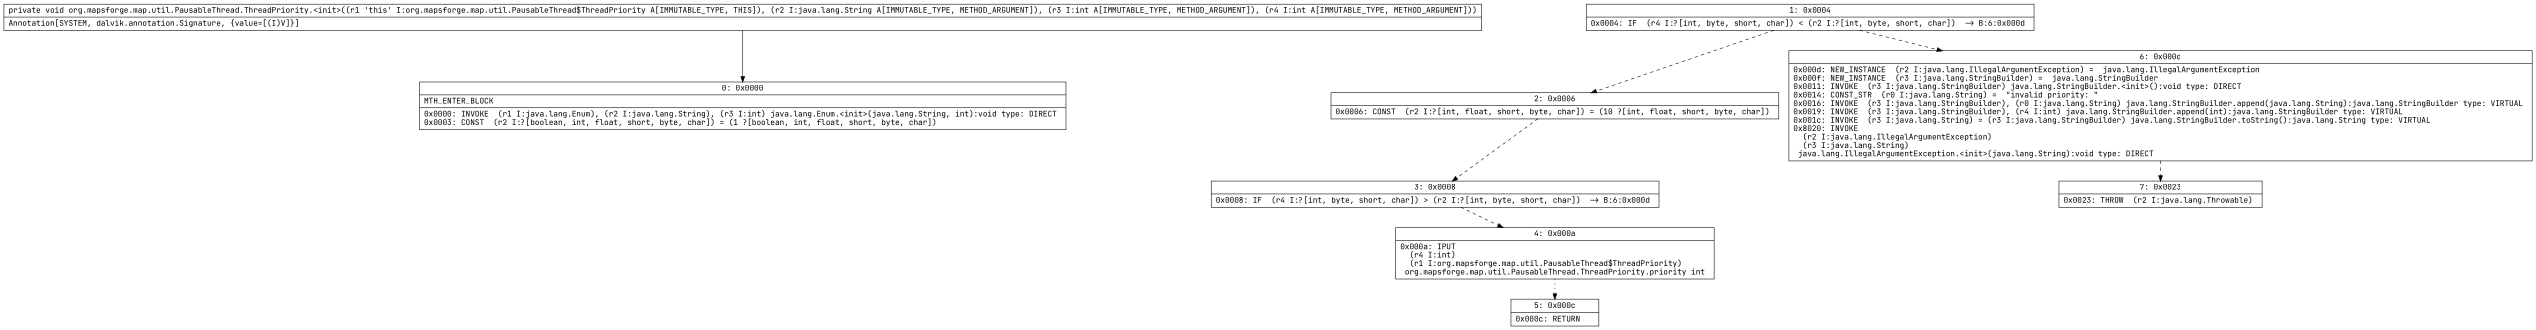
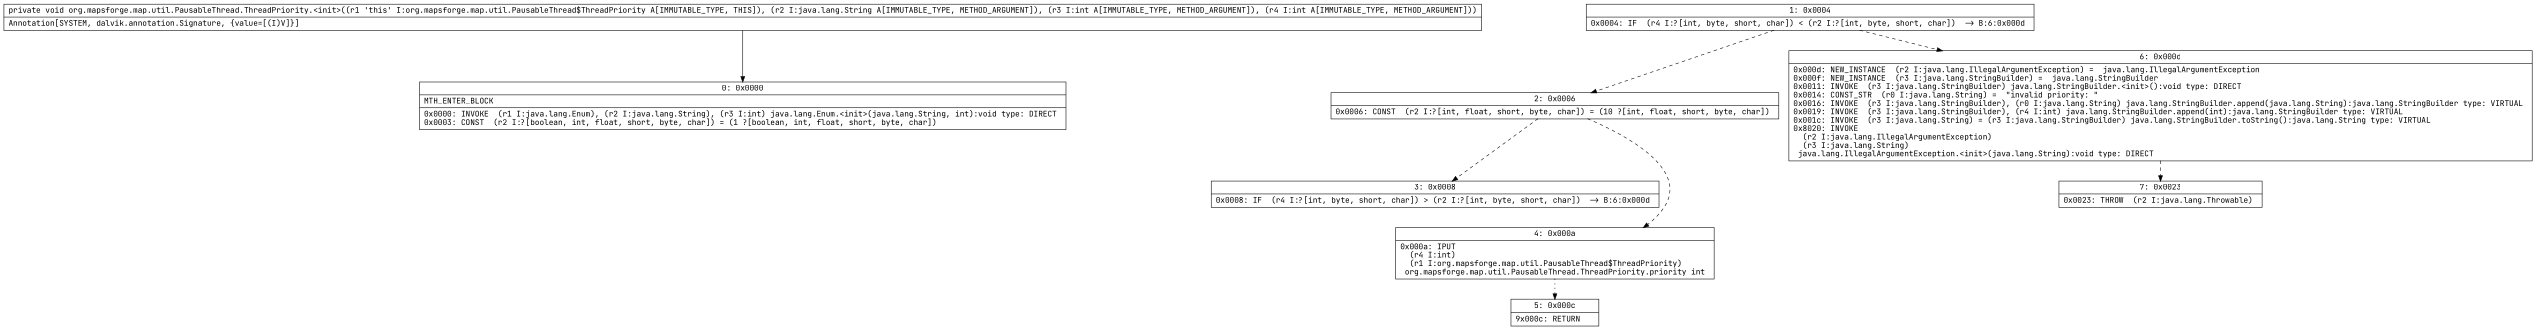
(1479, 216) -> (1654, 159)
(1555, 319) -> (1555, 319)
